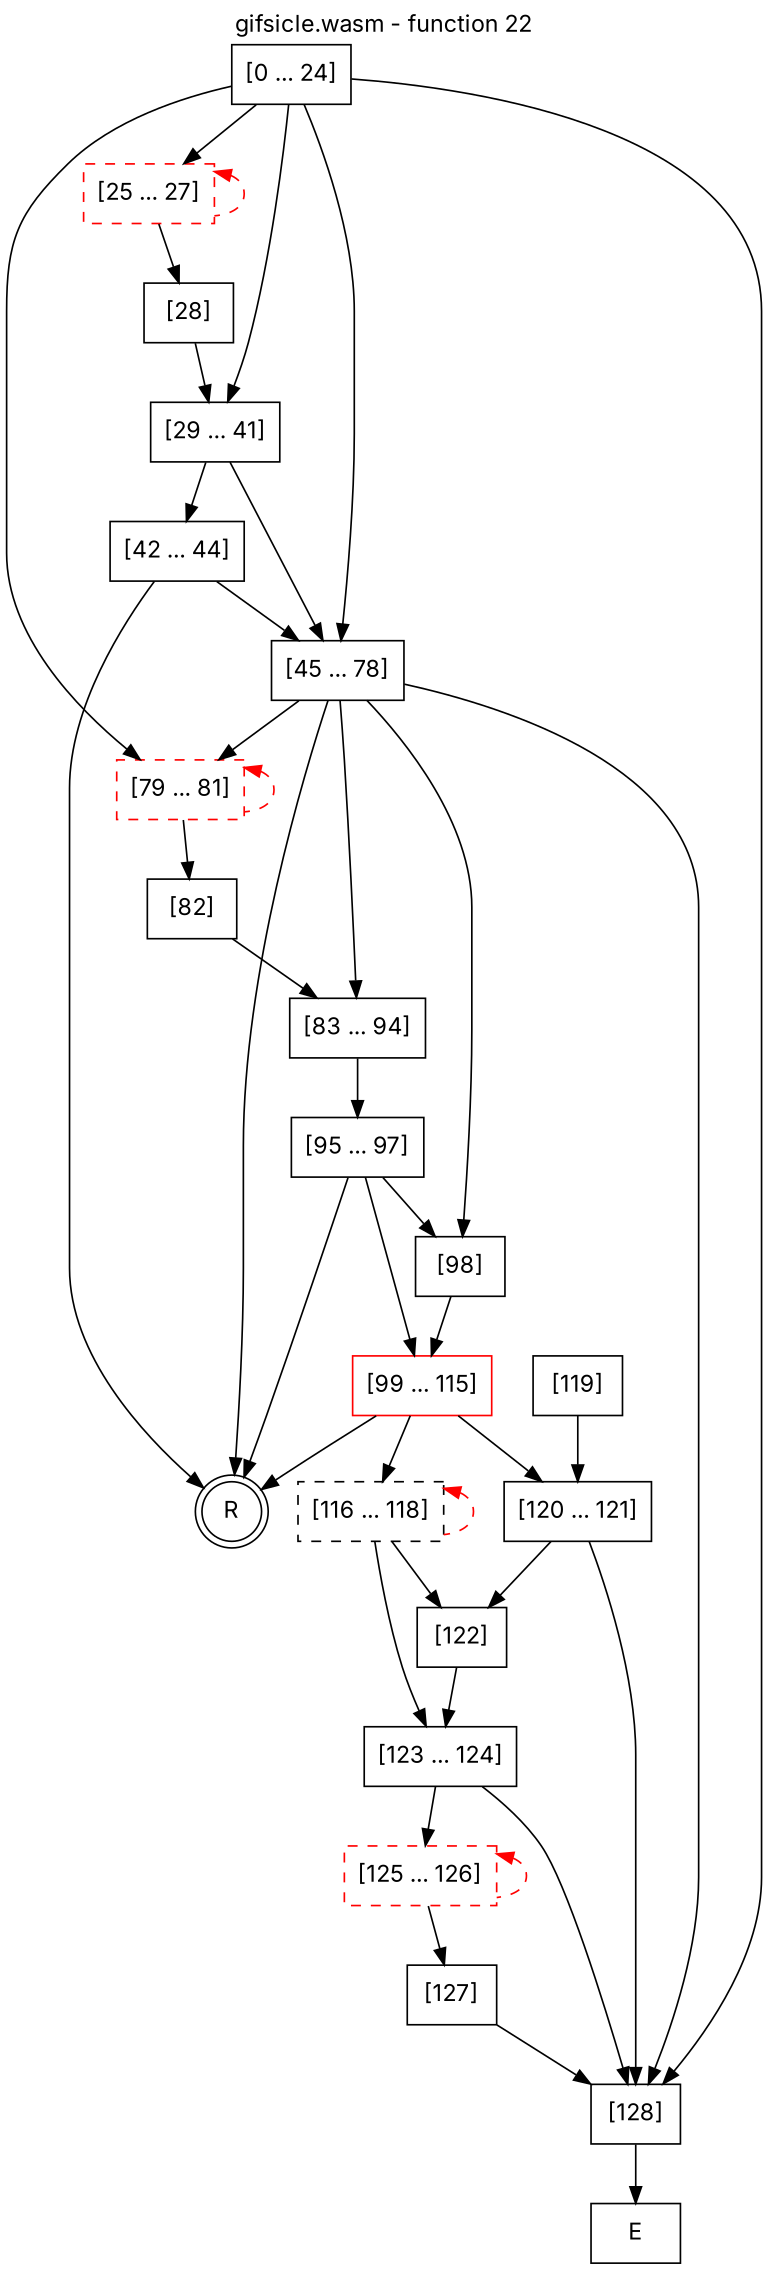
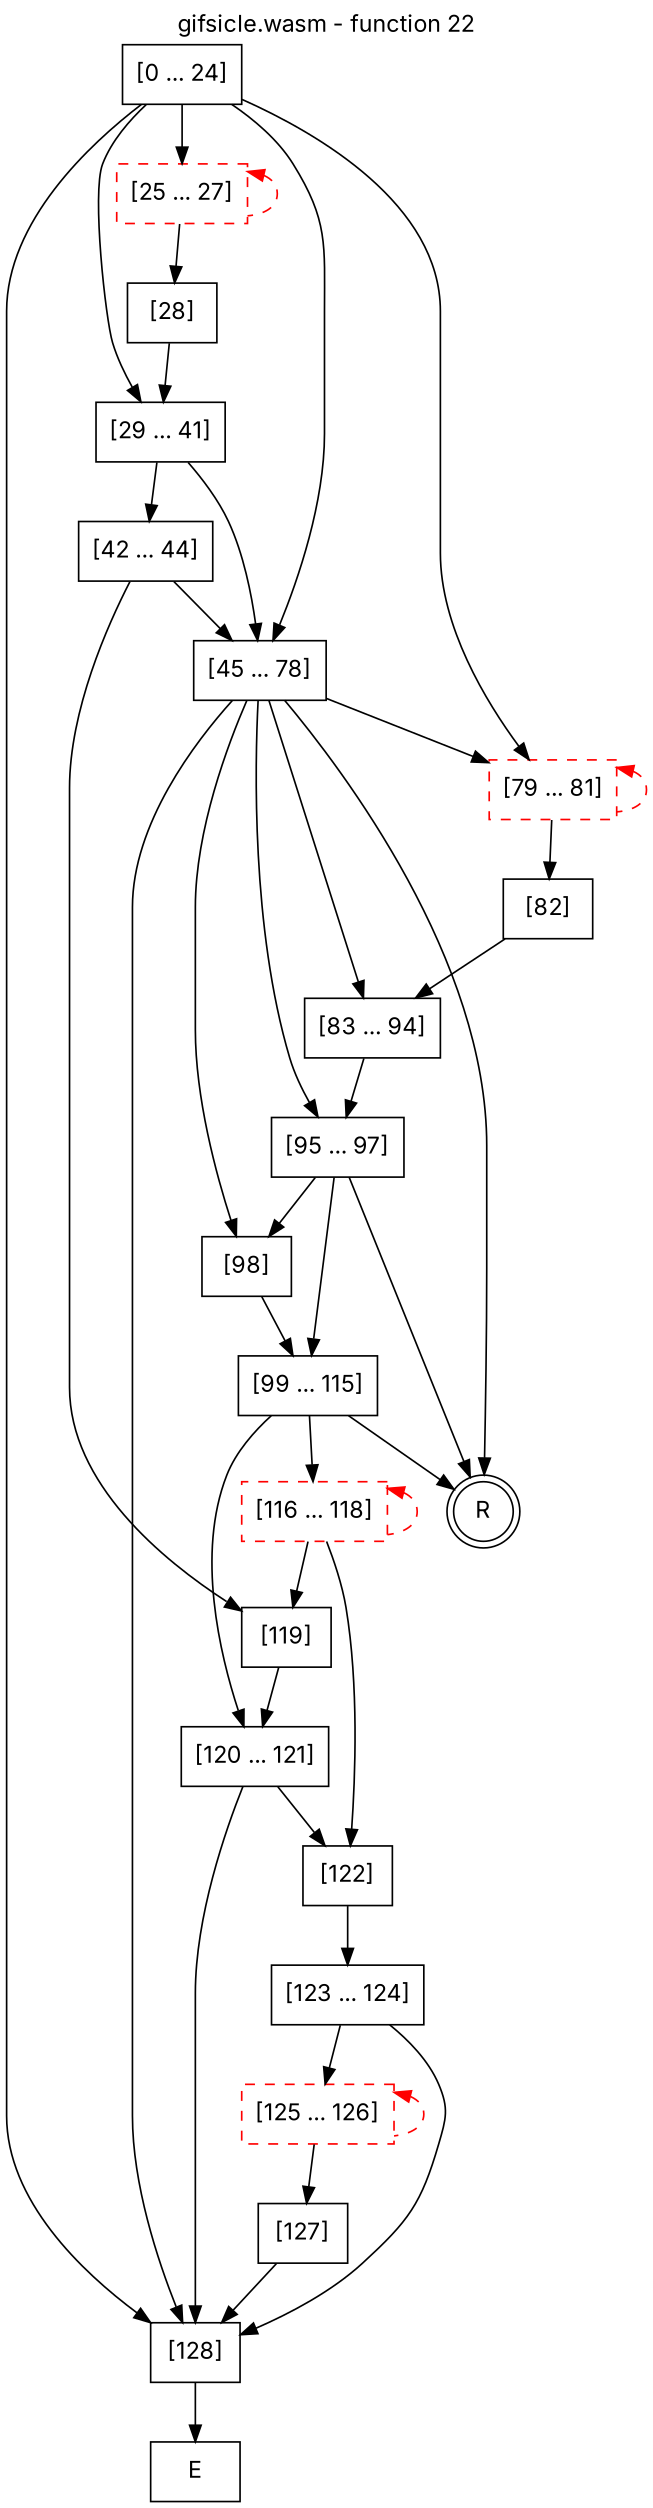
none -> (262, 905)
(70, 1039) -> (70, 1117)
(422, 1386) -> (308, 1386)
(371, 1512) -> (315, 1512)
(392, 1628) -> (302, 1566)
